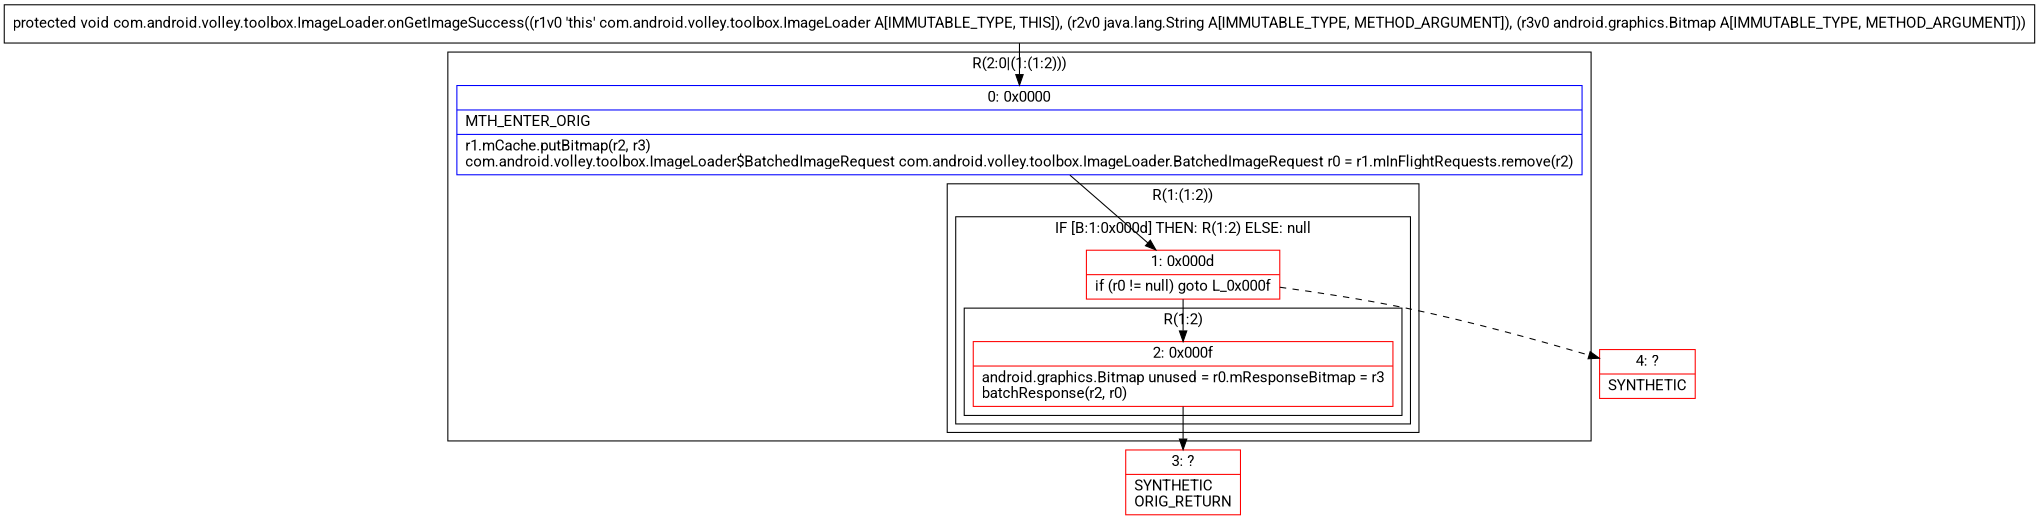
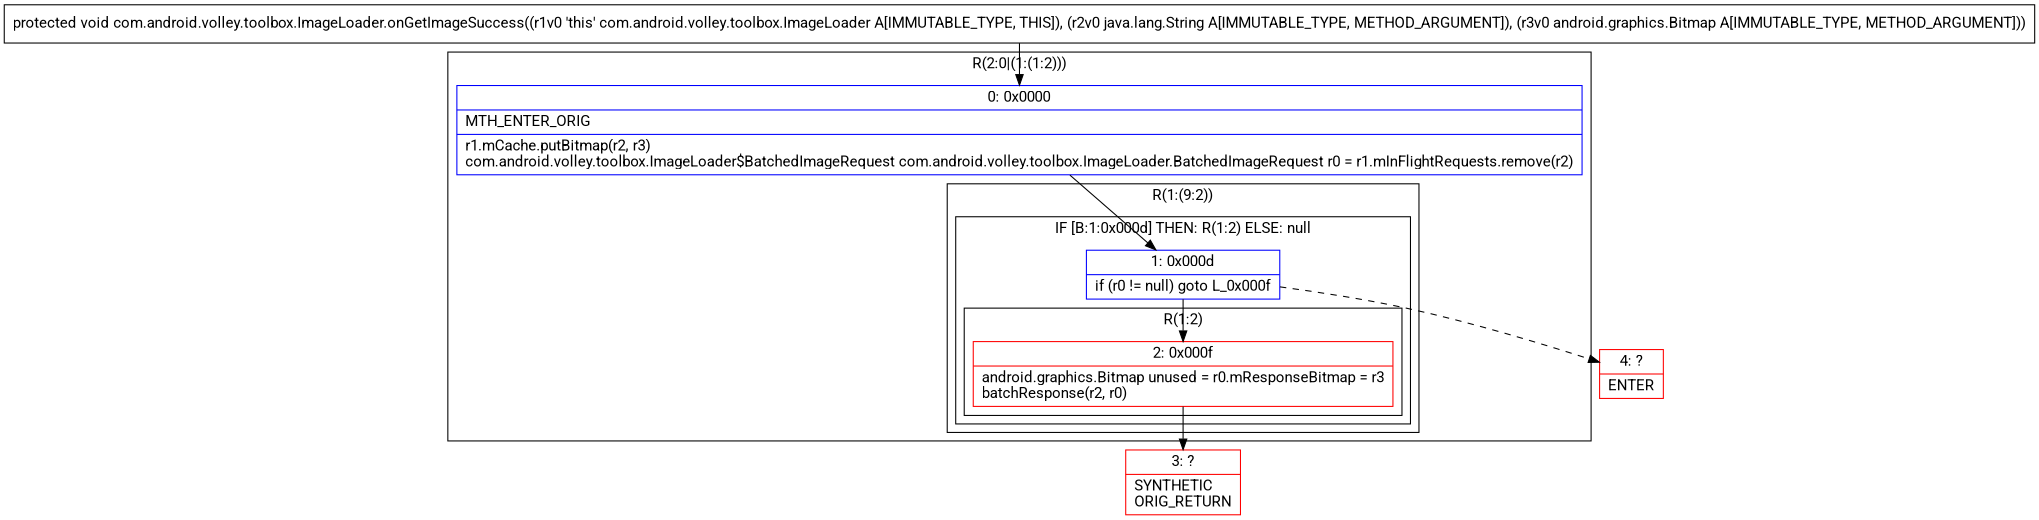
(1183, 196) -> (1183, 196)
(1183, 275) -> (1183, 275)
(1647, 386) -> (1631, 386)
